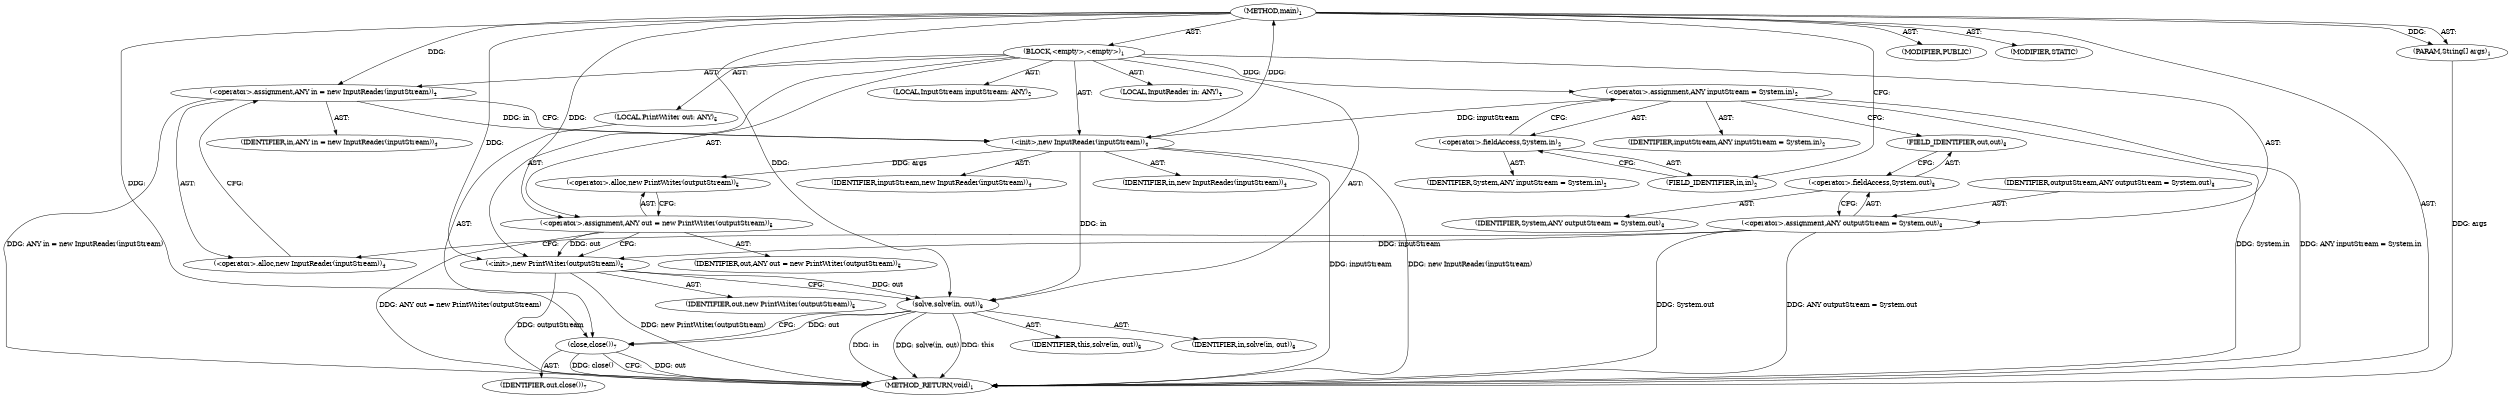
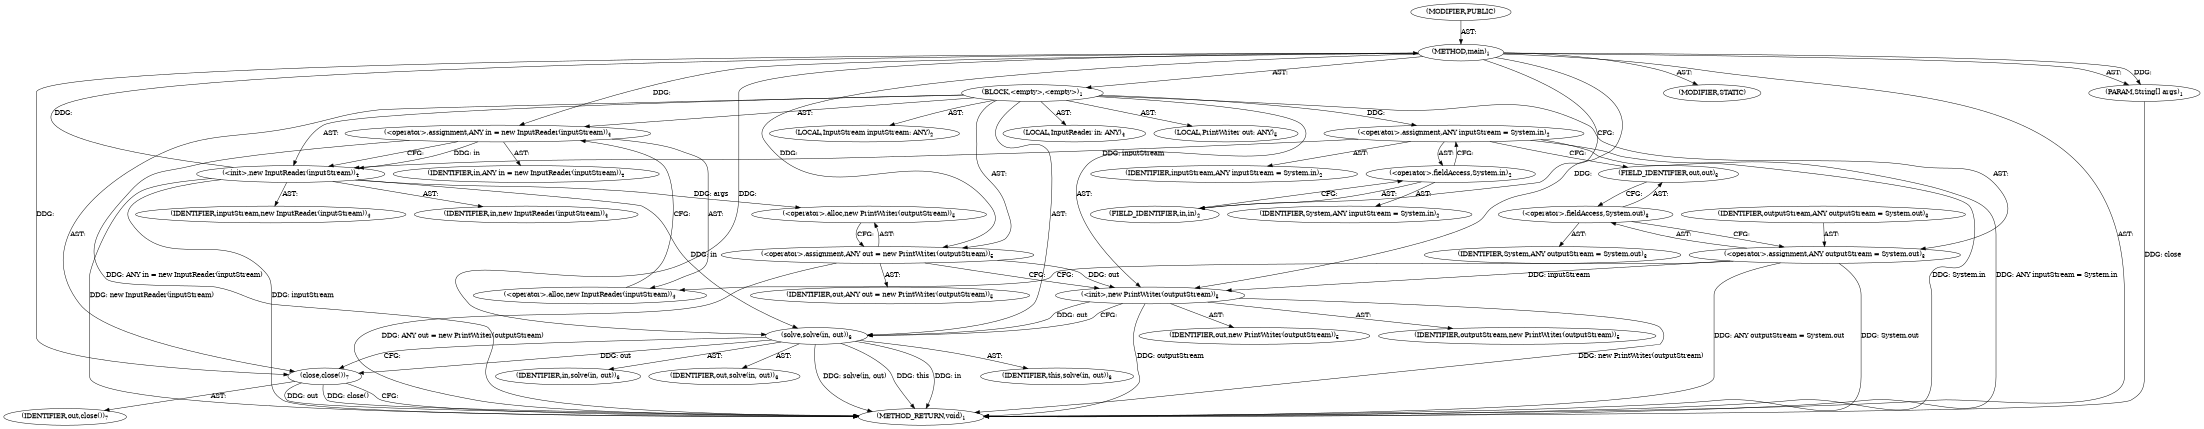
(1618, 17) -> (1461, 30)
(2470, 224) -> (2163, 255)
(453, 225) -> (349, 114)
none -> (1517, 336)
none -> (724, 376)
